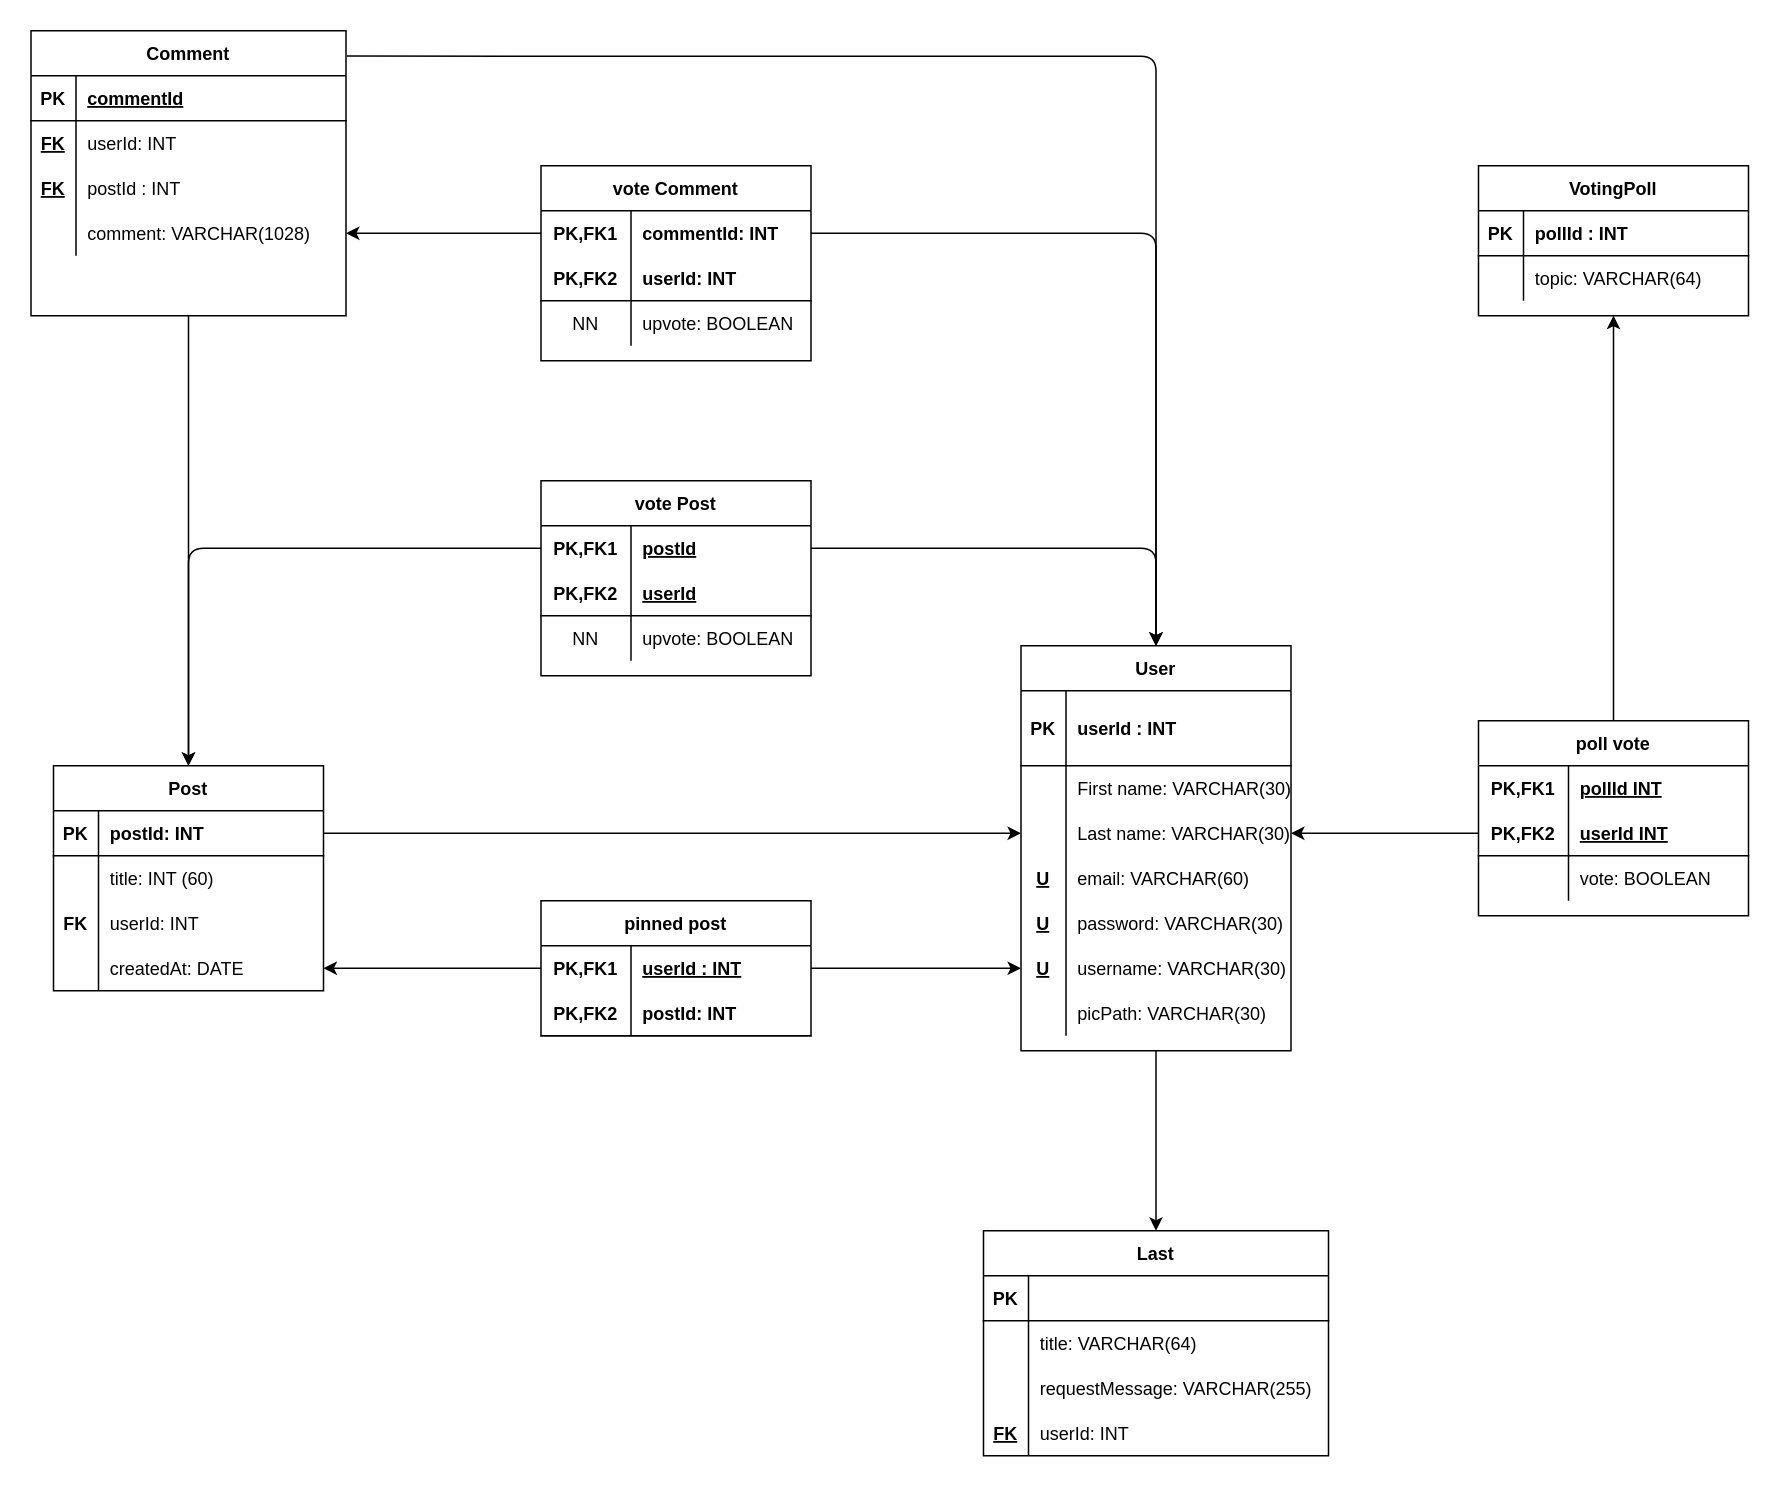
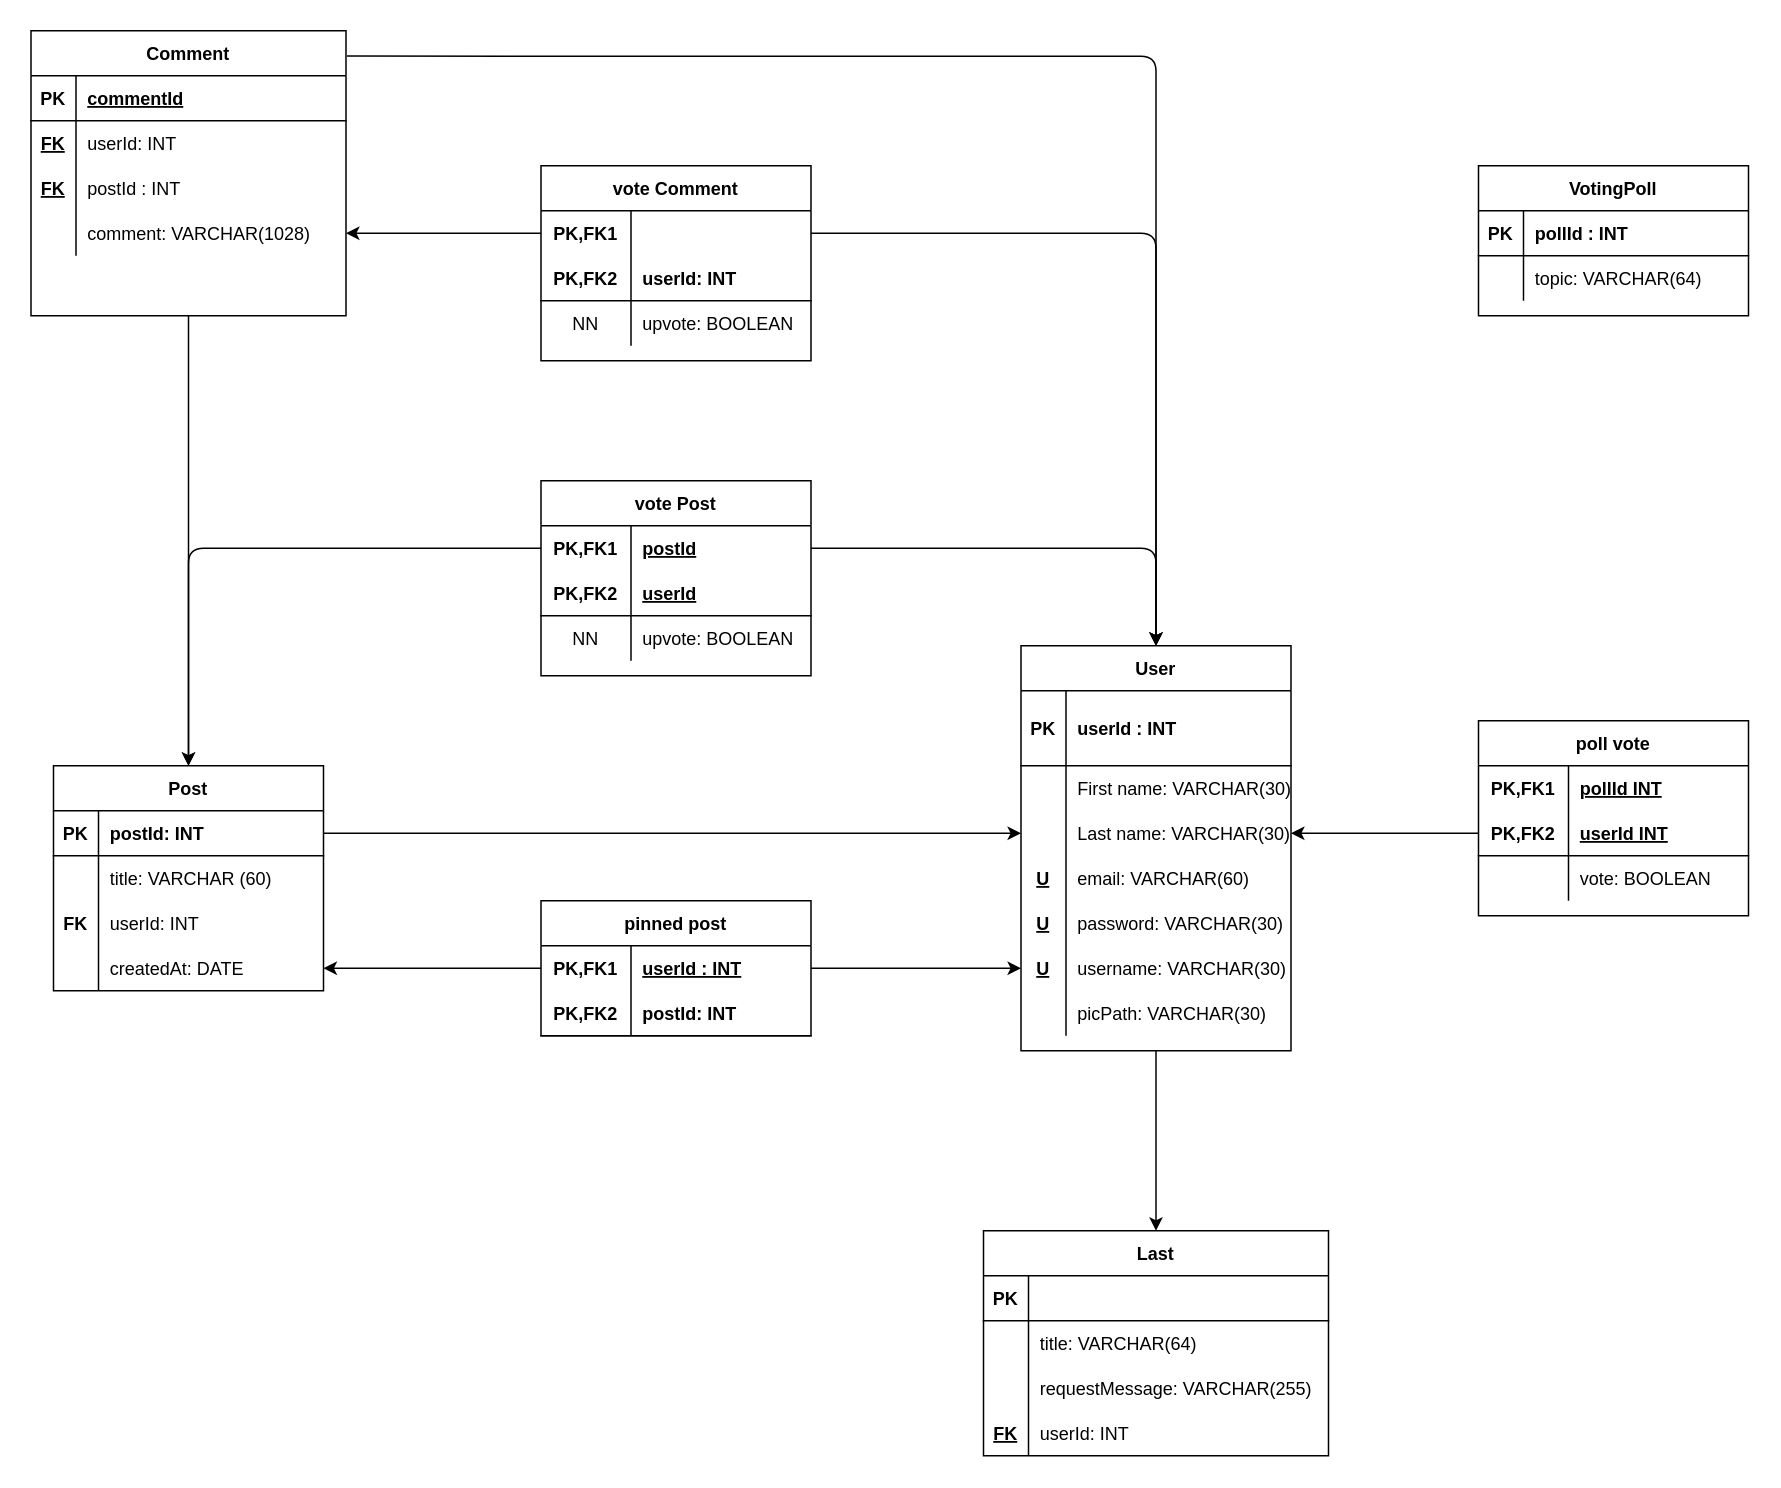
(721, 233) -> none
(1613, 524) -> none
(173, 879) -> (194, 879)
